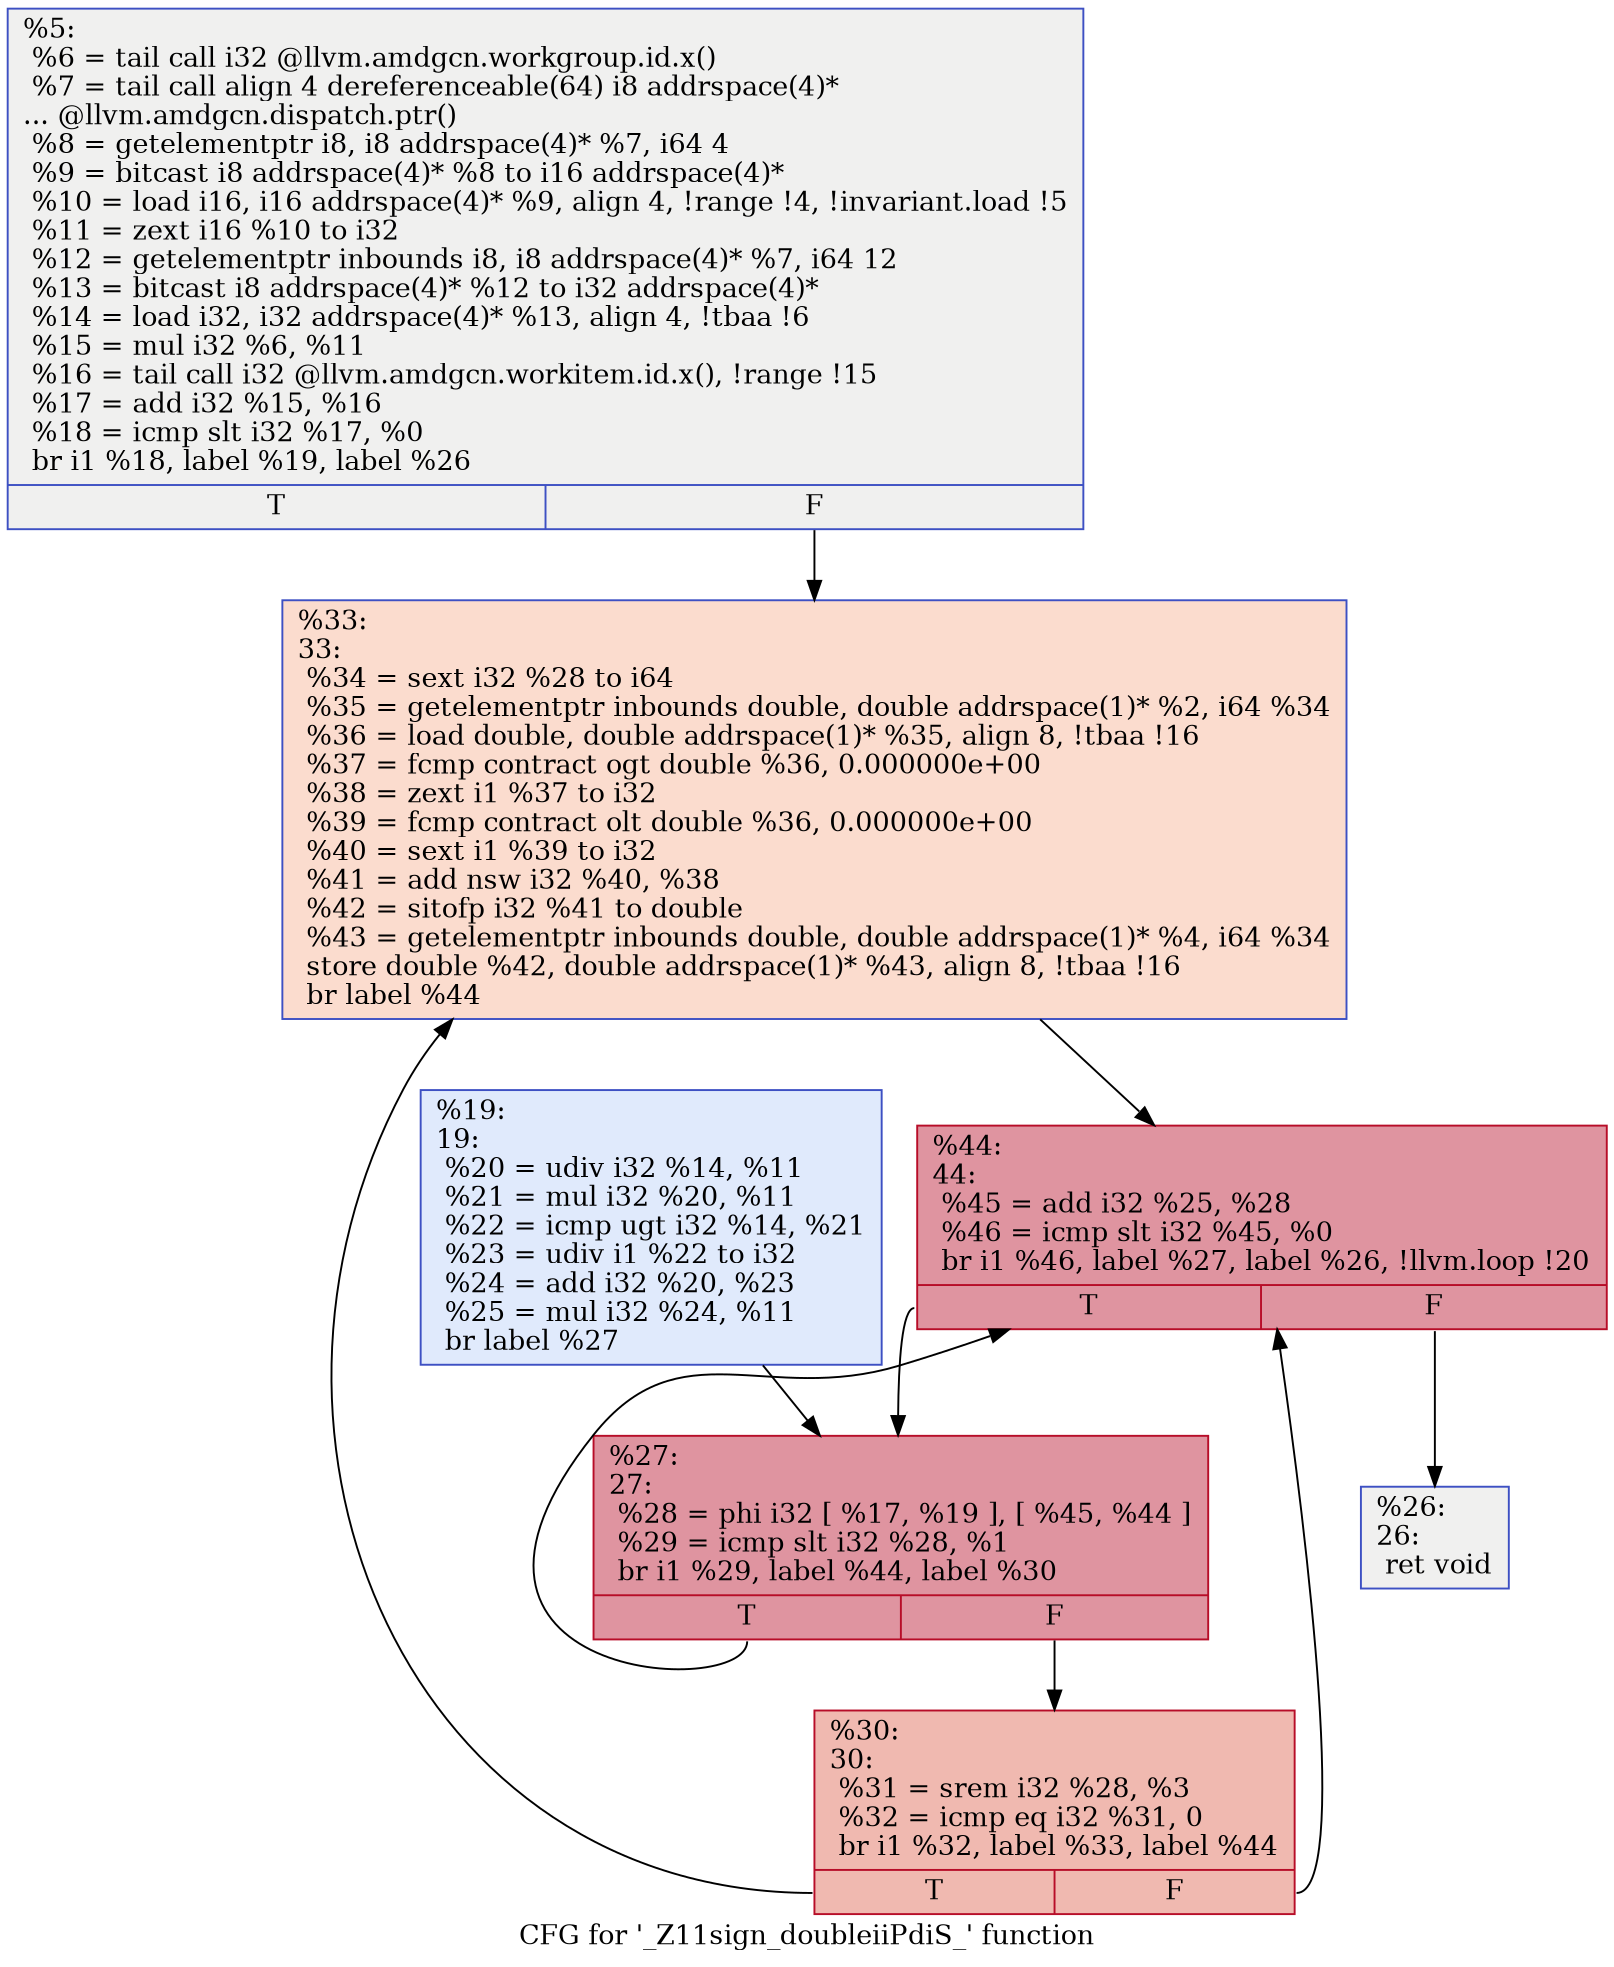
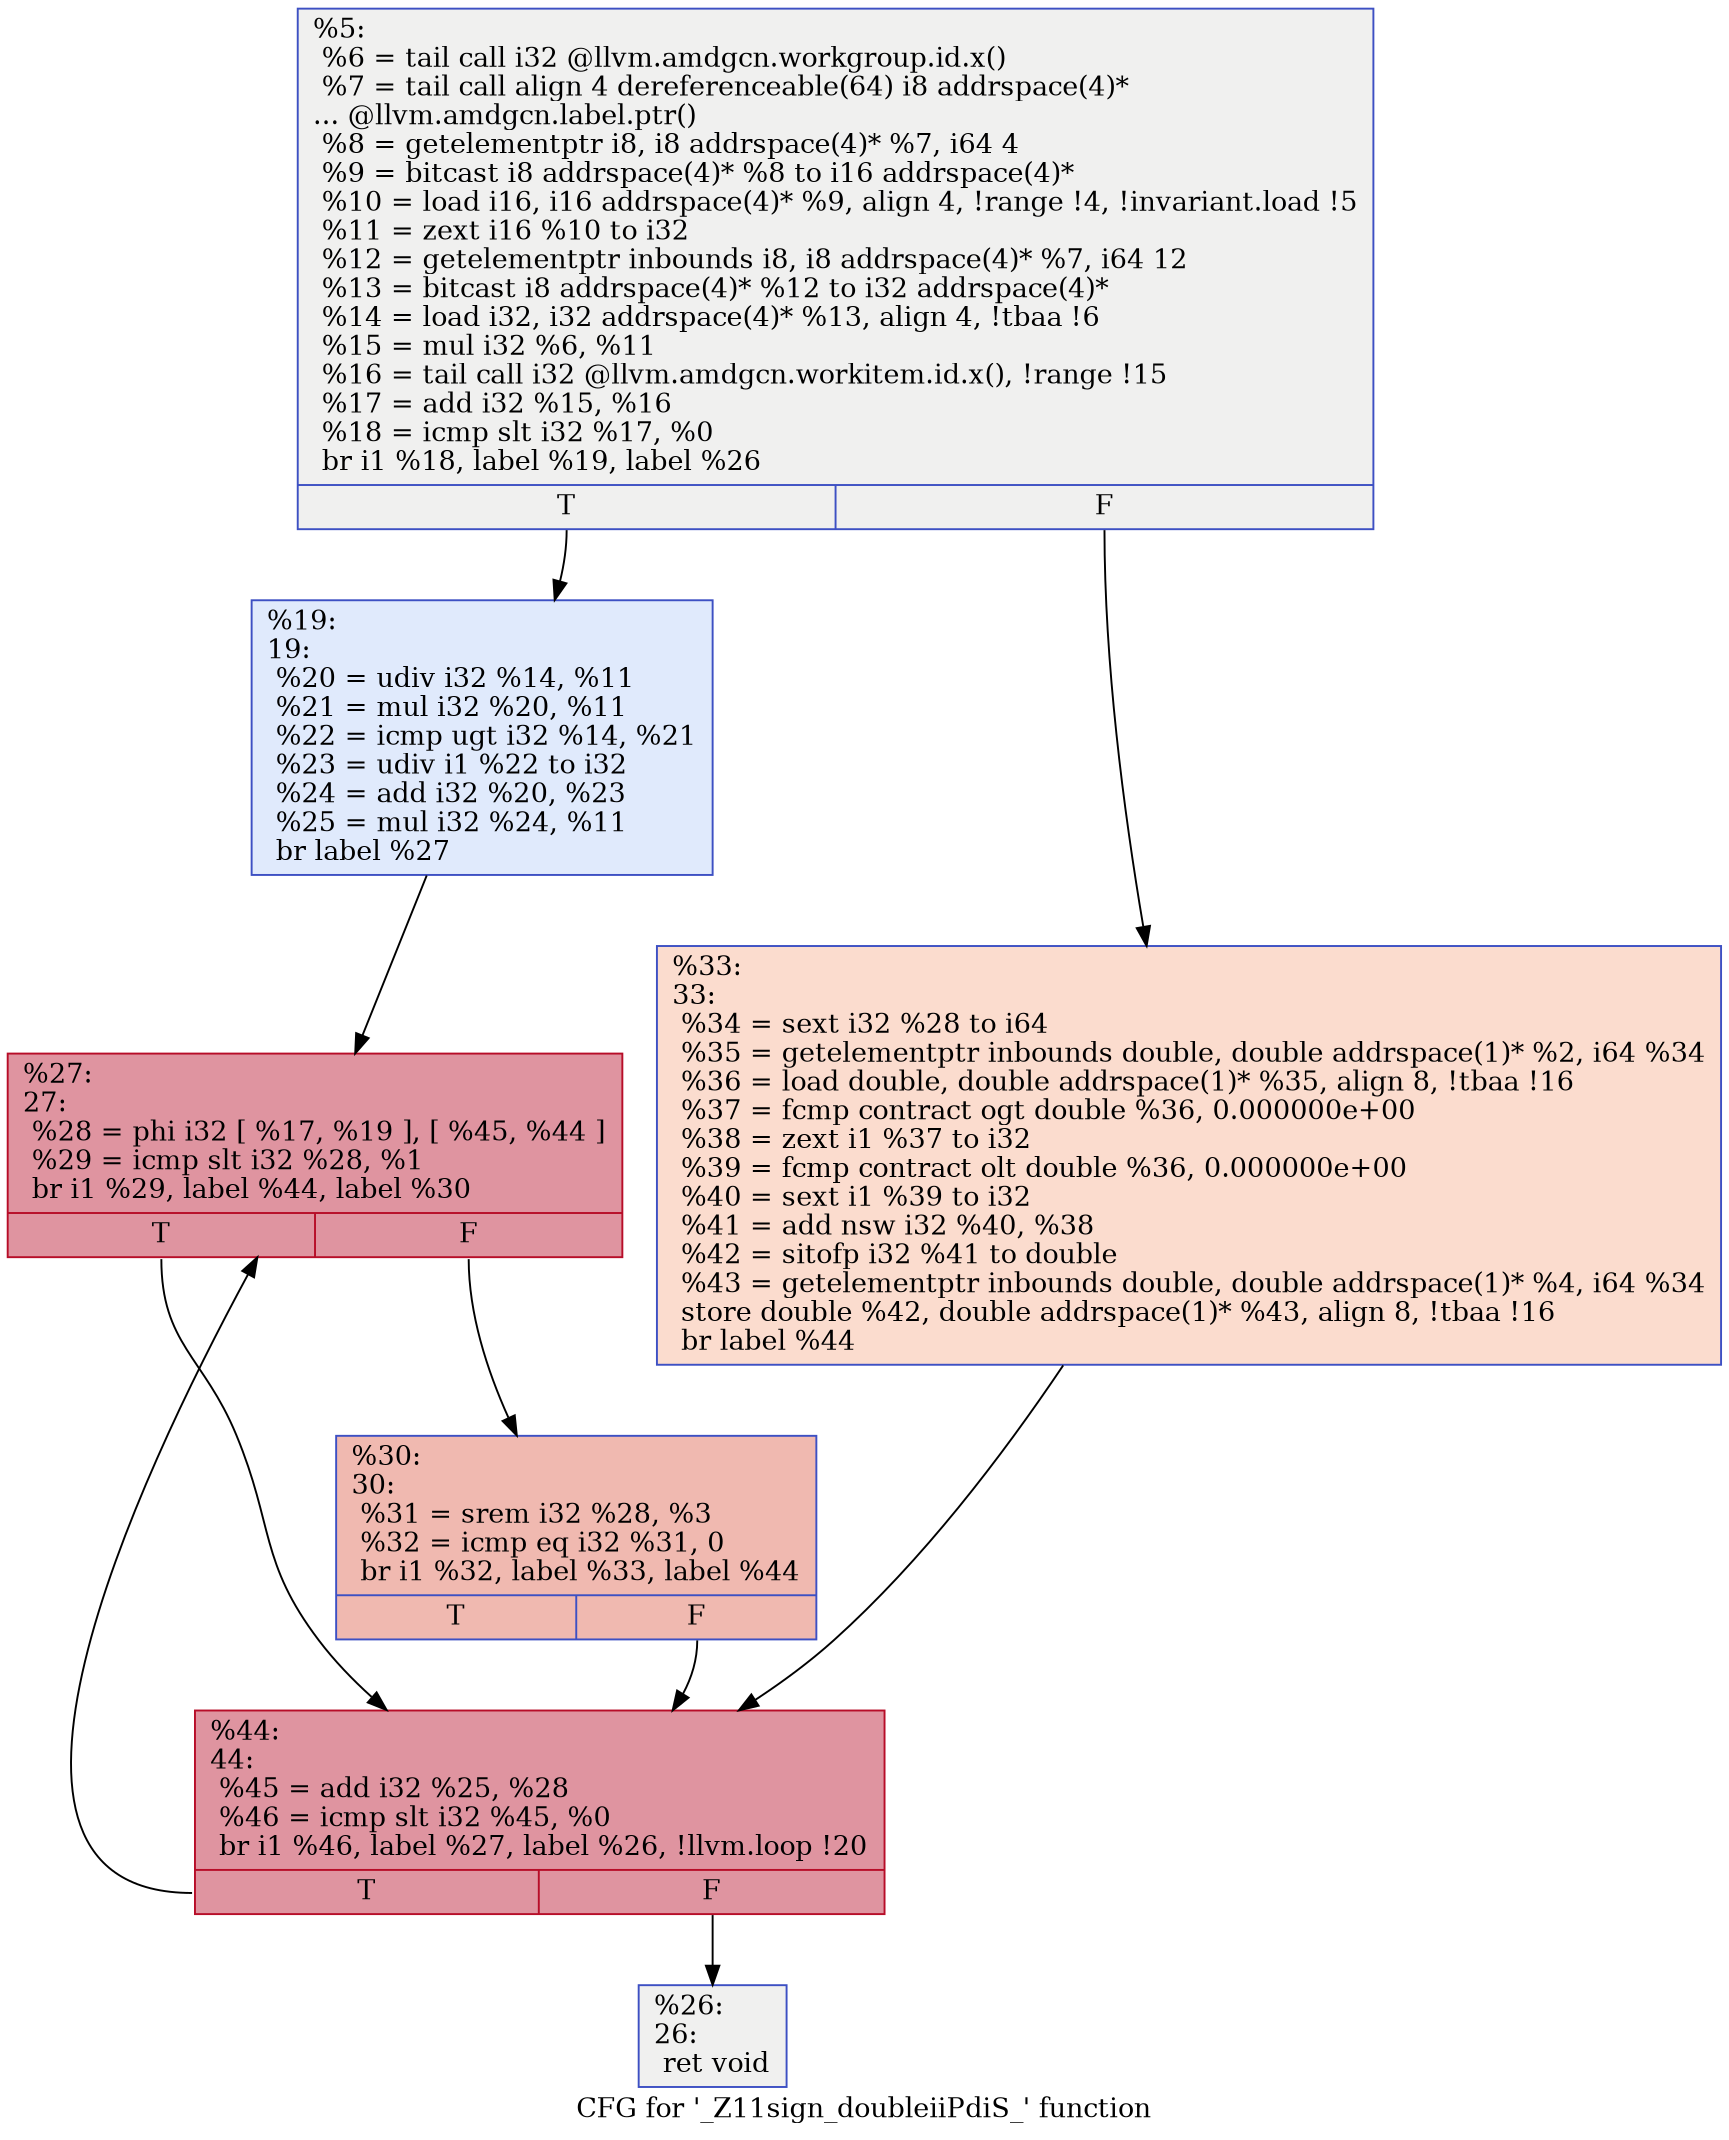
(240, 116) -> (505, 116)
none -> (565, 556)
(373, 1582) -> none
(1055, 1812) -> (576, 1538)
